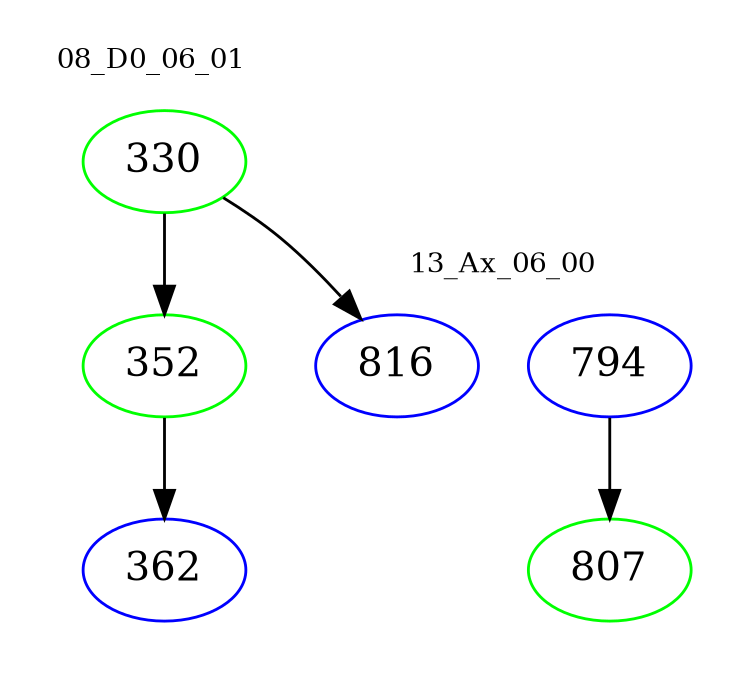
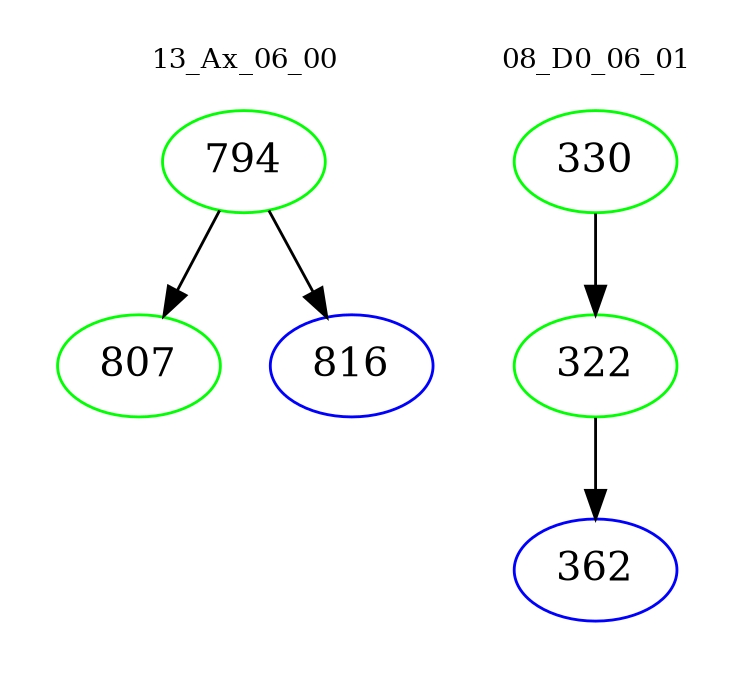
(311, 266) -> (291, 251)
(164, 366) -> (596, 366)
(610, 366) -> (244, 162)
